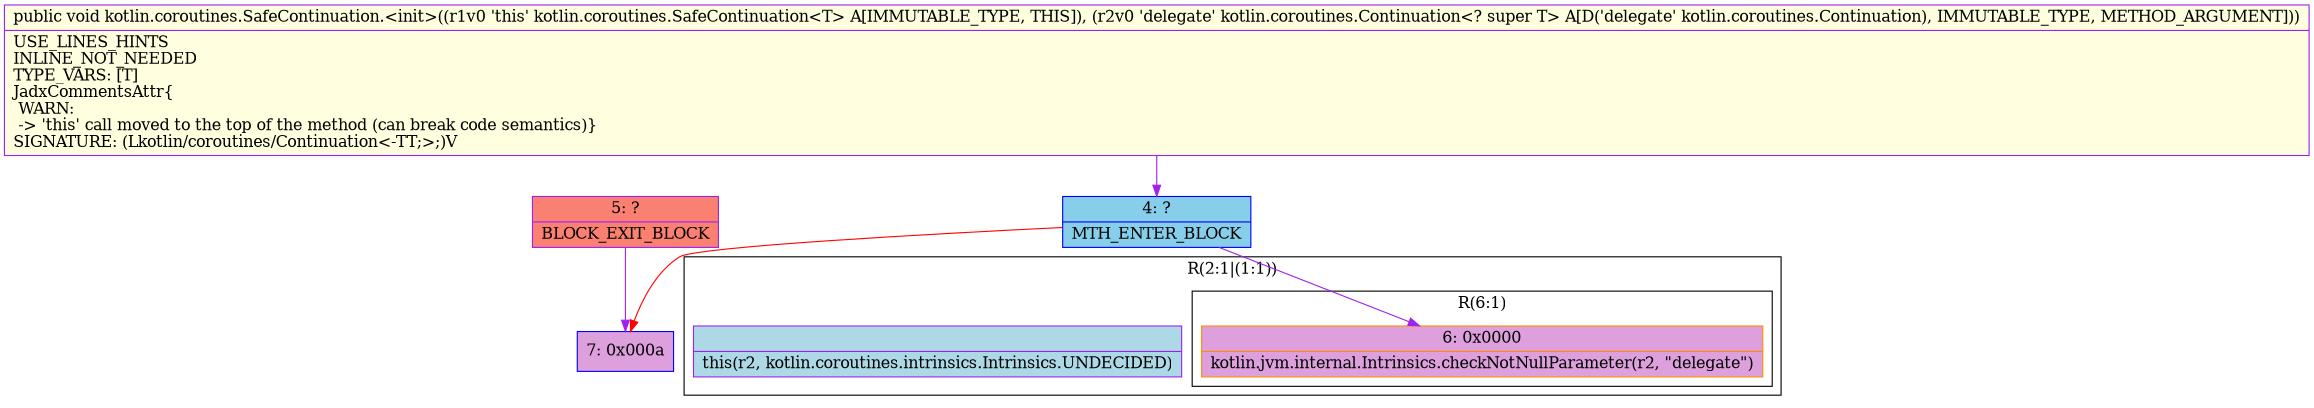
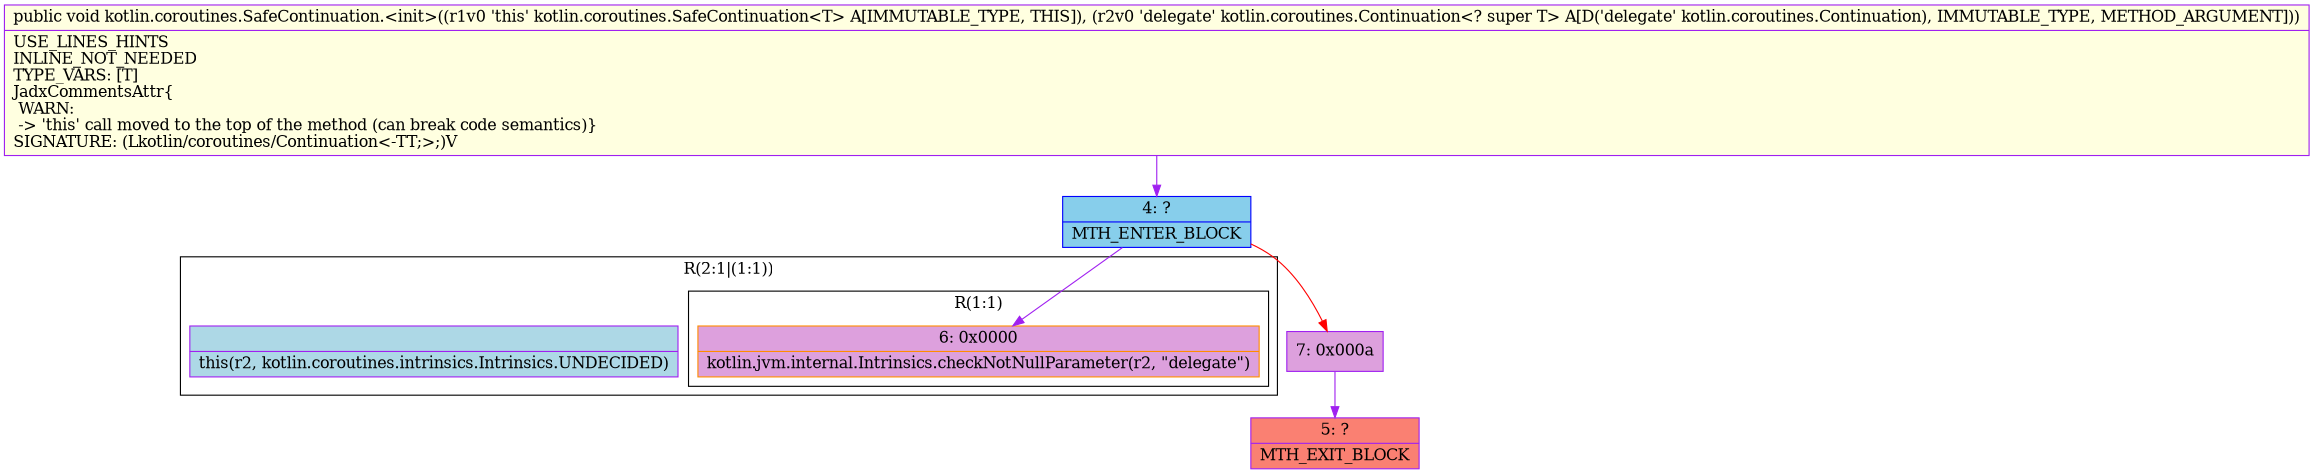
(625, 234) -> (1335, 456)
(625, 284) -> (1335, 389)
(1482, 304) -> (979, 304)
(625, 351) -> (1335, 351)
